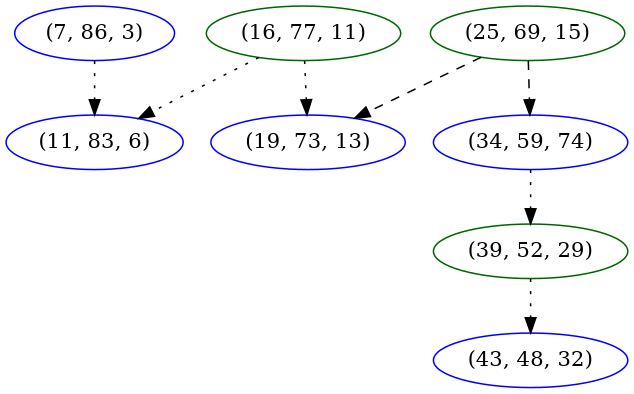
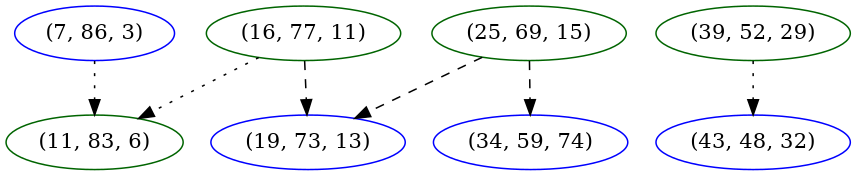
(305, 80) -> (305, 80)
(95, 142) -> (95, 142)
(531, 189) -> none
